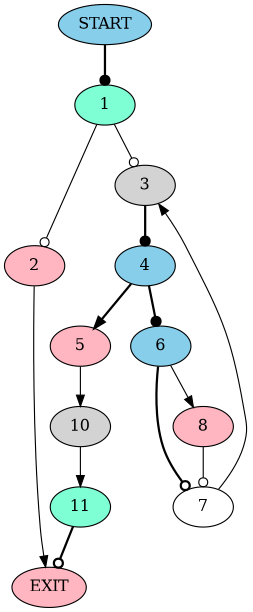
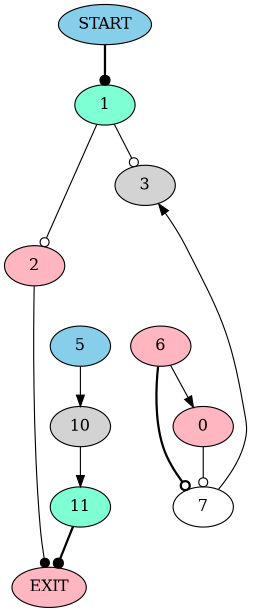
(145, 266) -> none
(80, 346) -> (80, 346)
(161, 346) -> (161, 346)
(35, 422) -> (35, 422)
(203, 427) -> (203, 427)
(67, 543) -> (67, 543)
